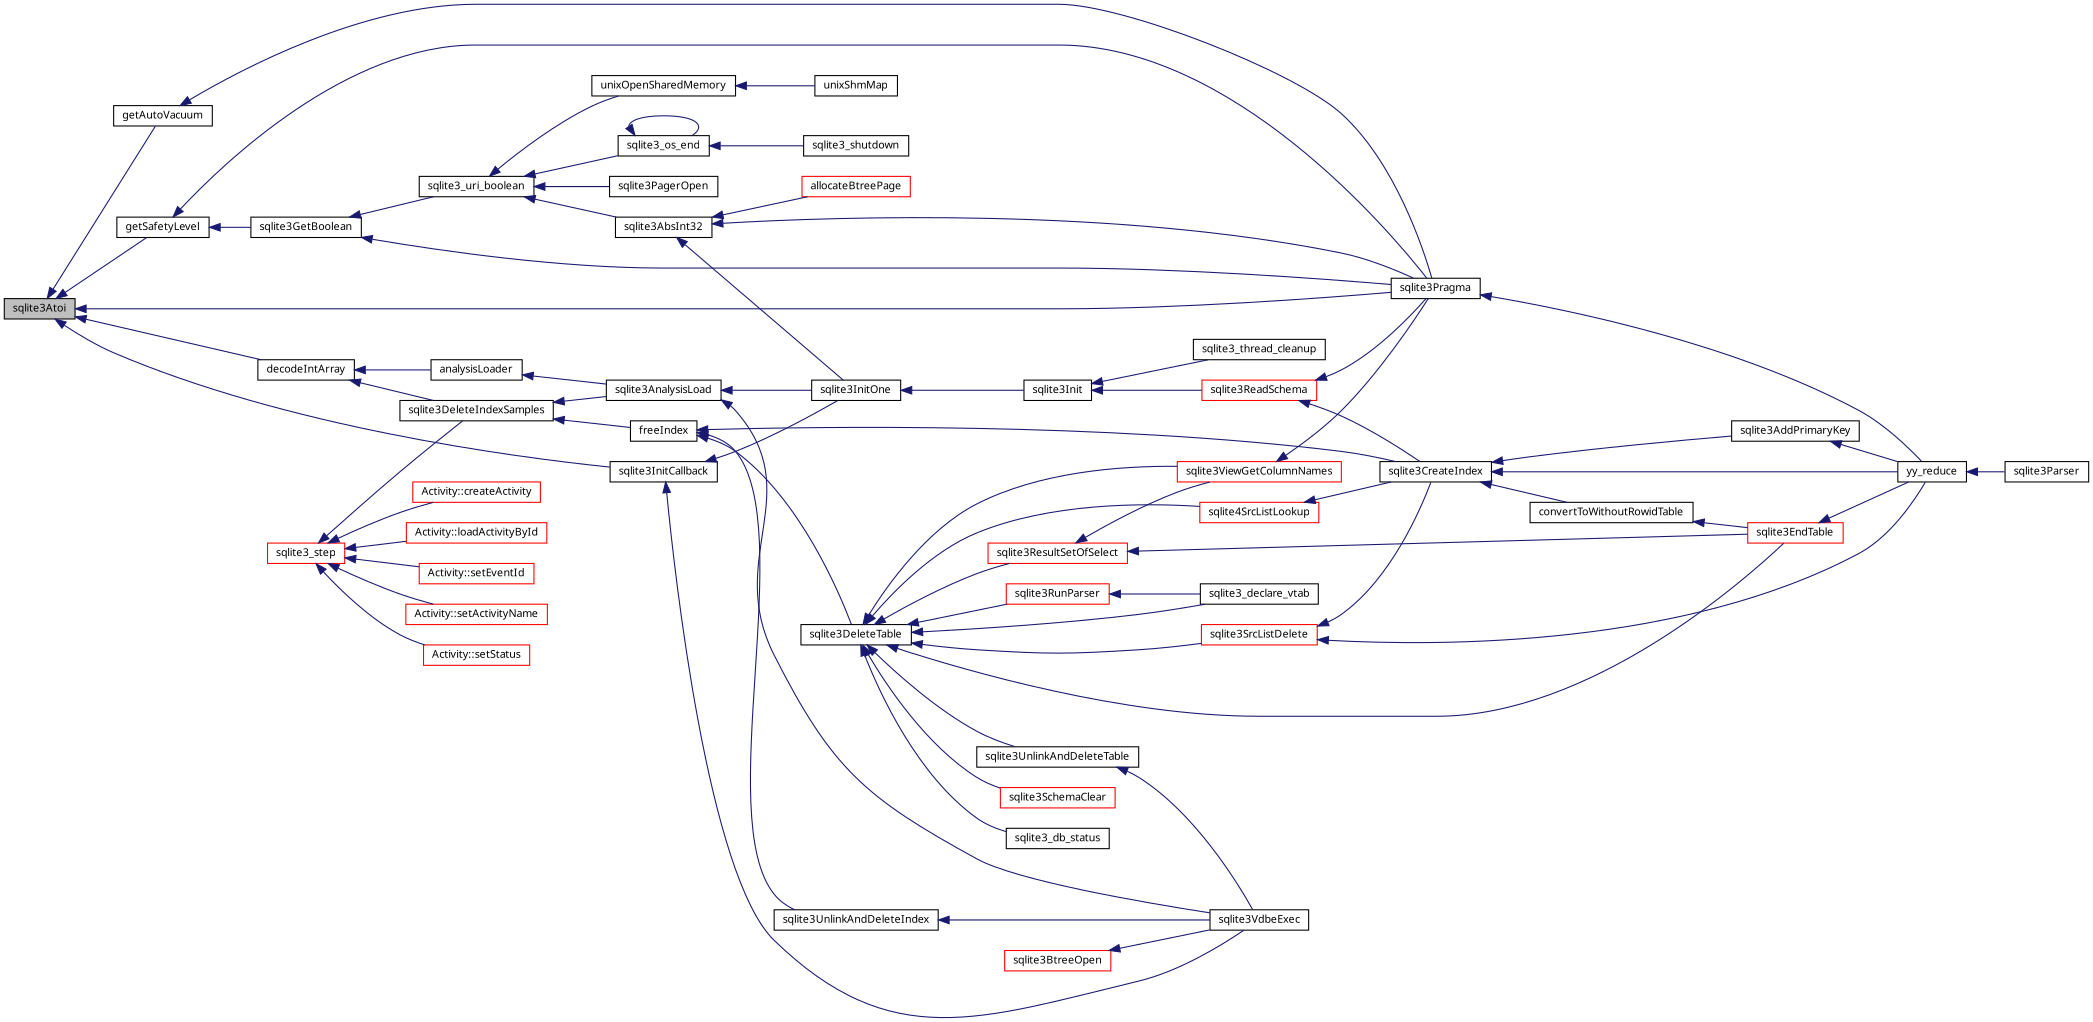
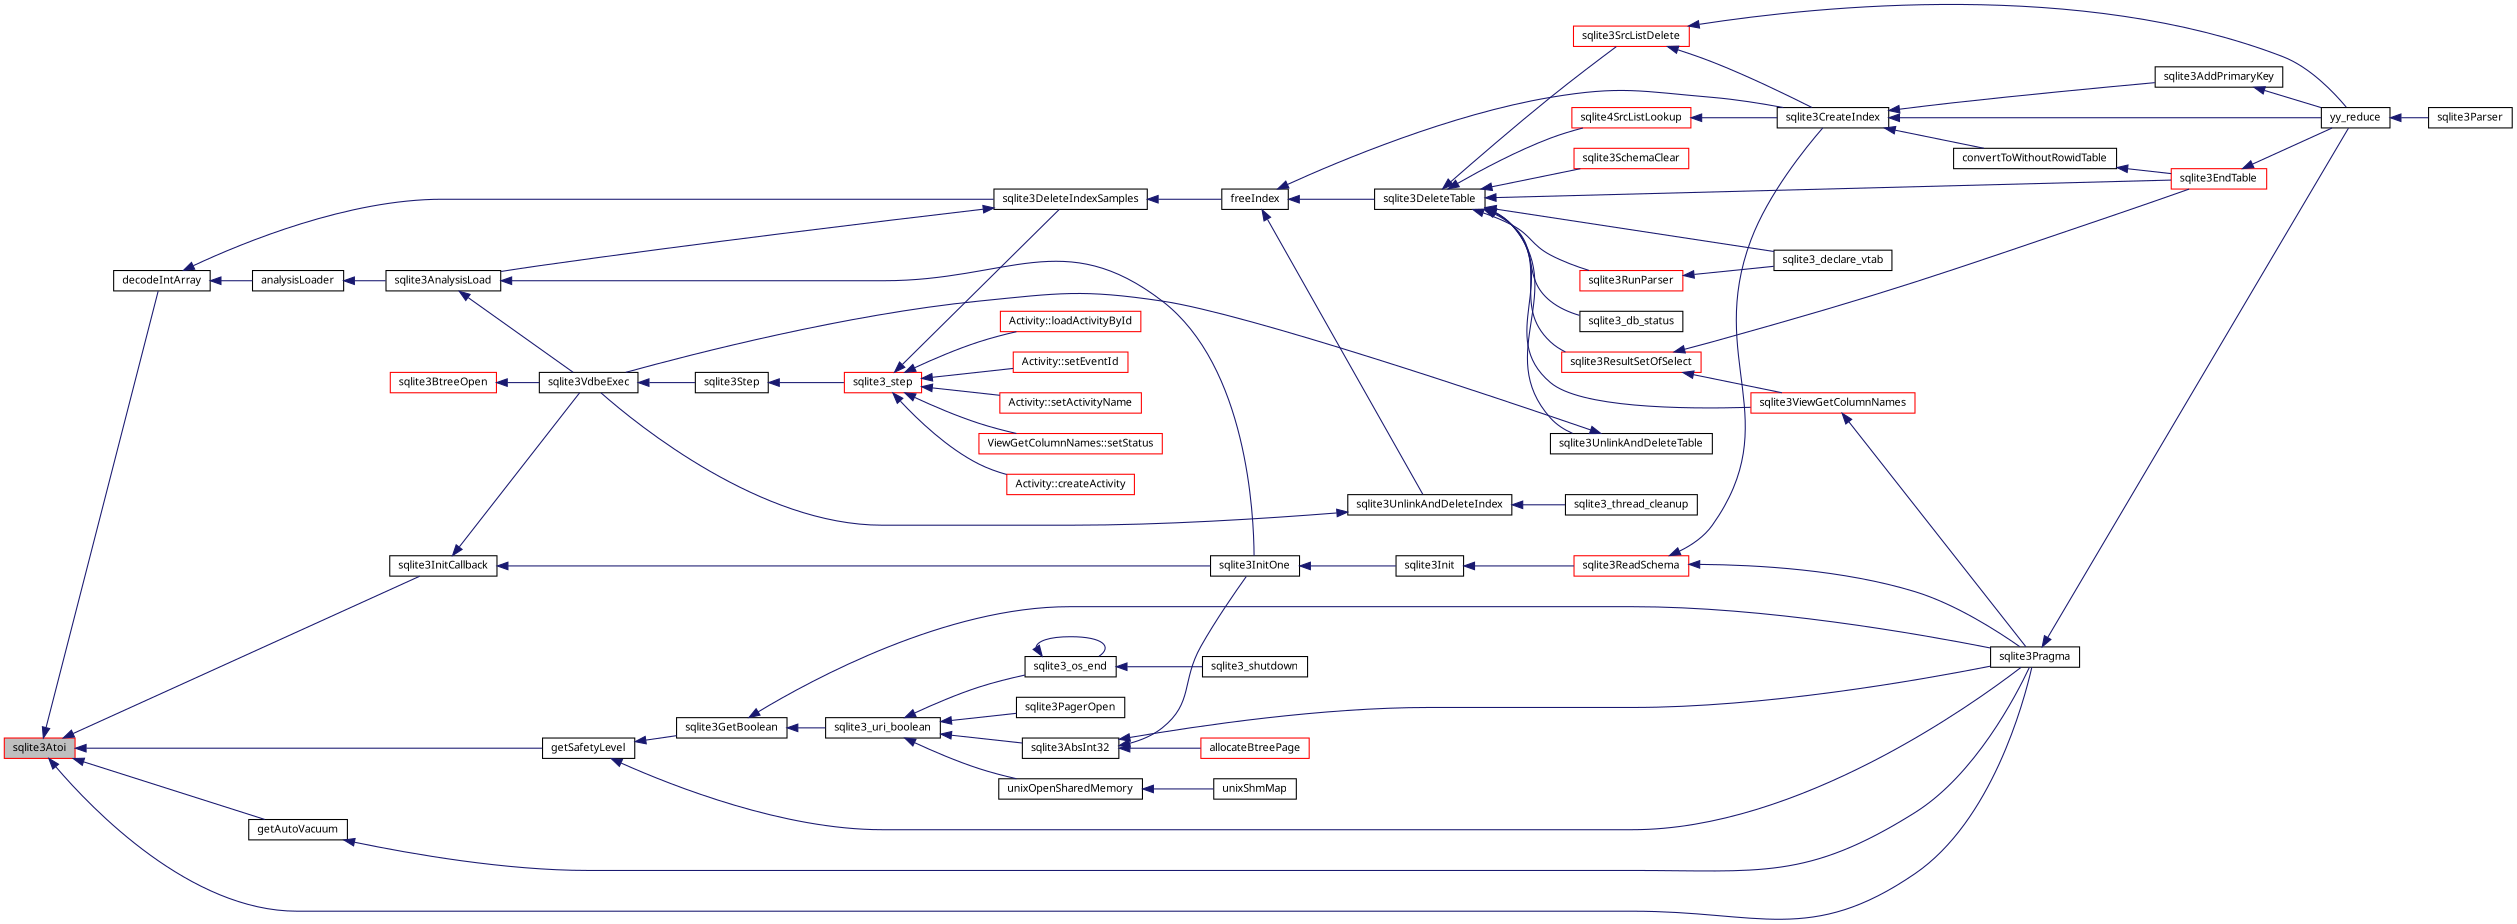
(40, 309) -> (40, 748)
(1155, 371) -> (1544, 505)
none -> (732, 383)
(477, 655) -> (1071, 444)
